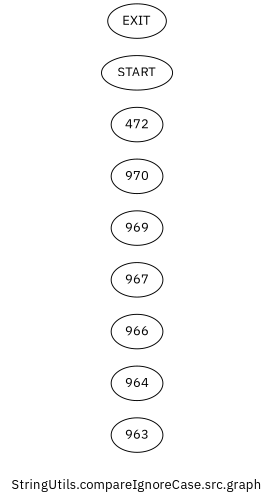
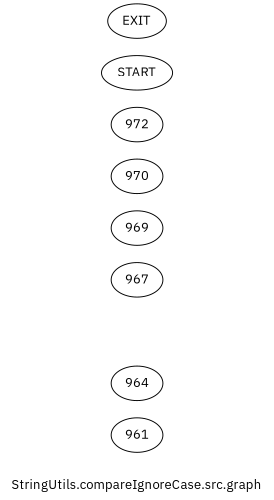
(137, 125) -> (137, 125)
(137, 332) -> none
(137, 435) -> (137, 435)
